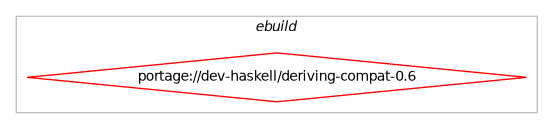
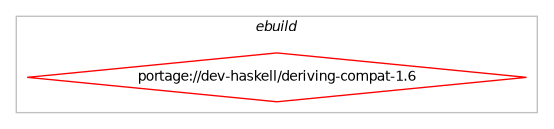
(277, 77) -> (277, 77)
